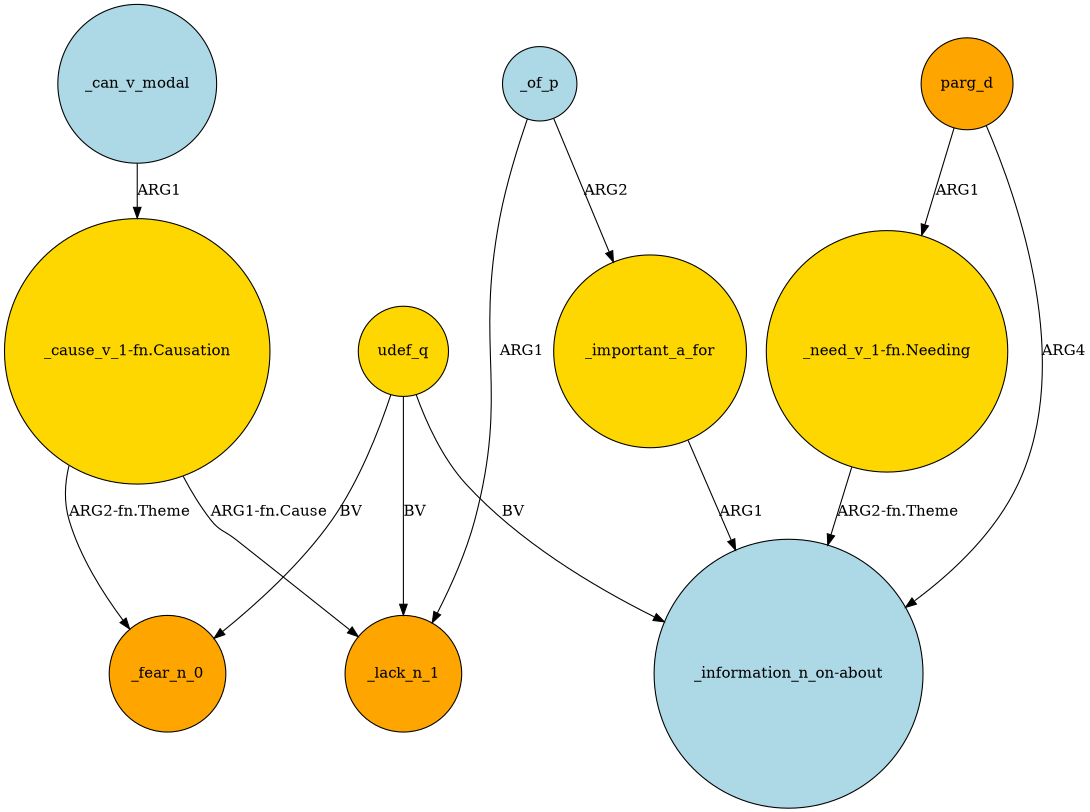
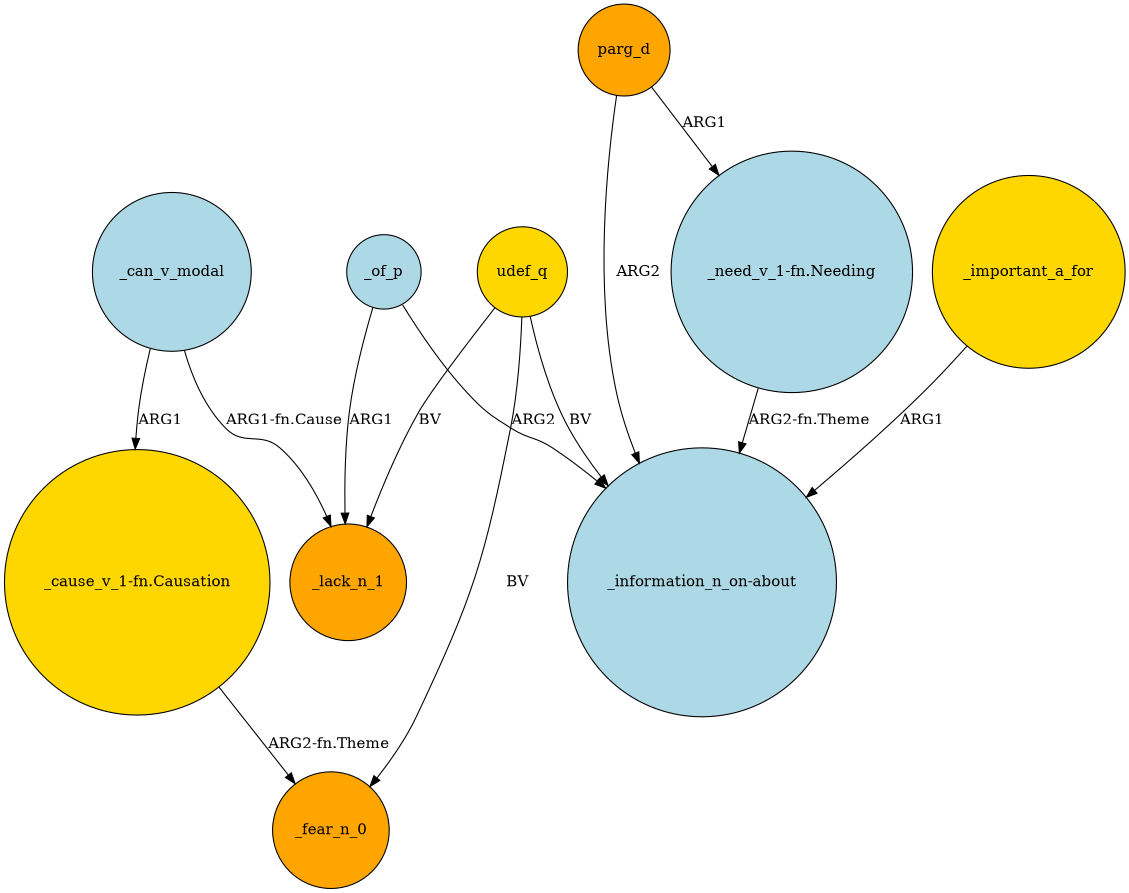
(581, 185) -> (485, 410)
(887, 351) -> (792, 272)
(1064, 351) -> (639, 272)
(260, 559) -> (250, 439)
